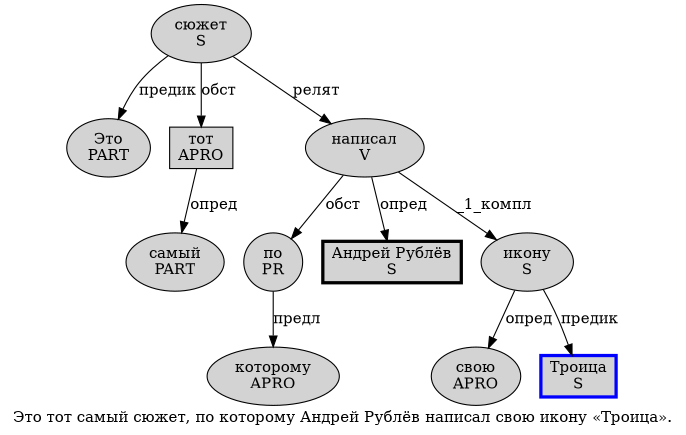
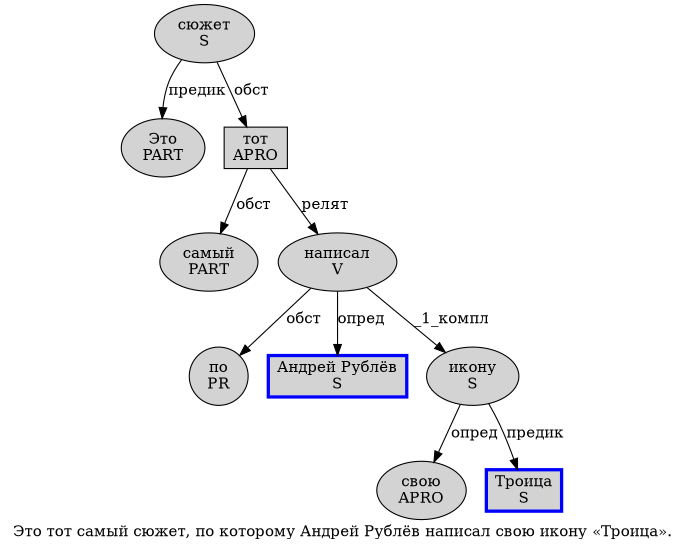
(278, 87) -> (291, 197)
(214, 205) -> (254, 205)
(392, 262) -> (338, 376)
(273, 376) -> none
